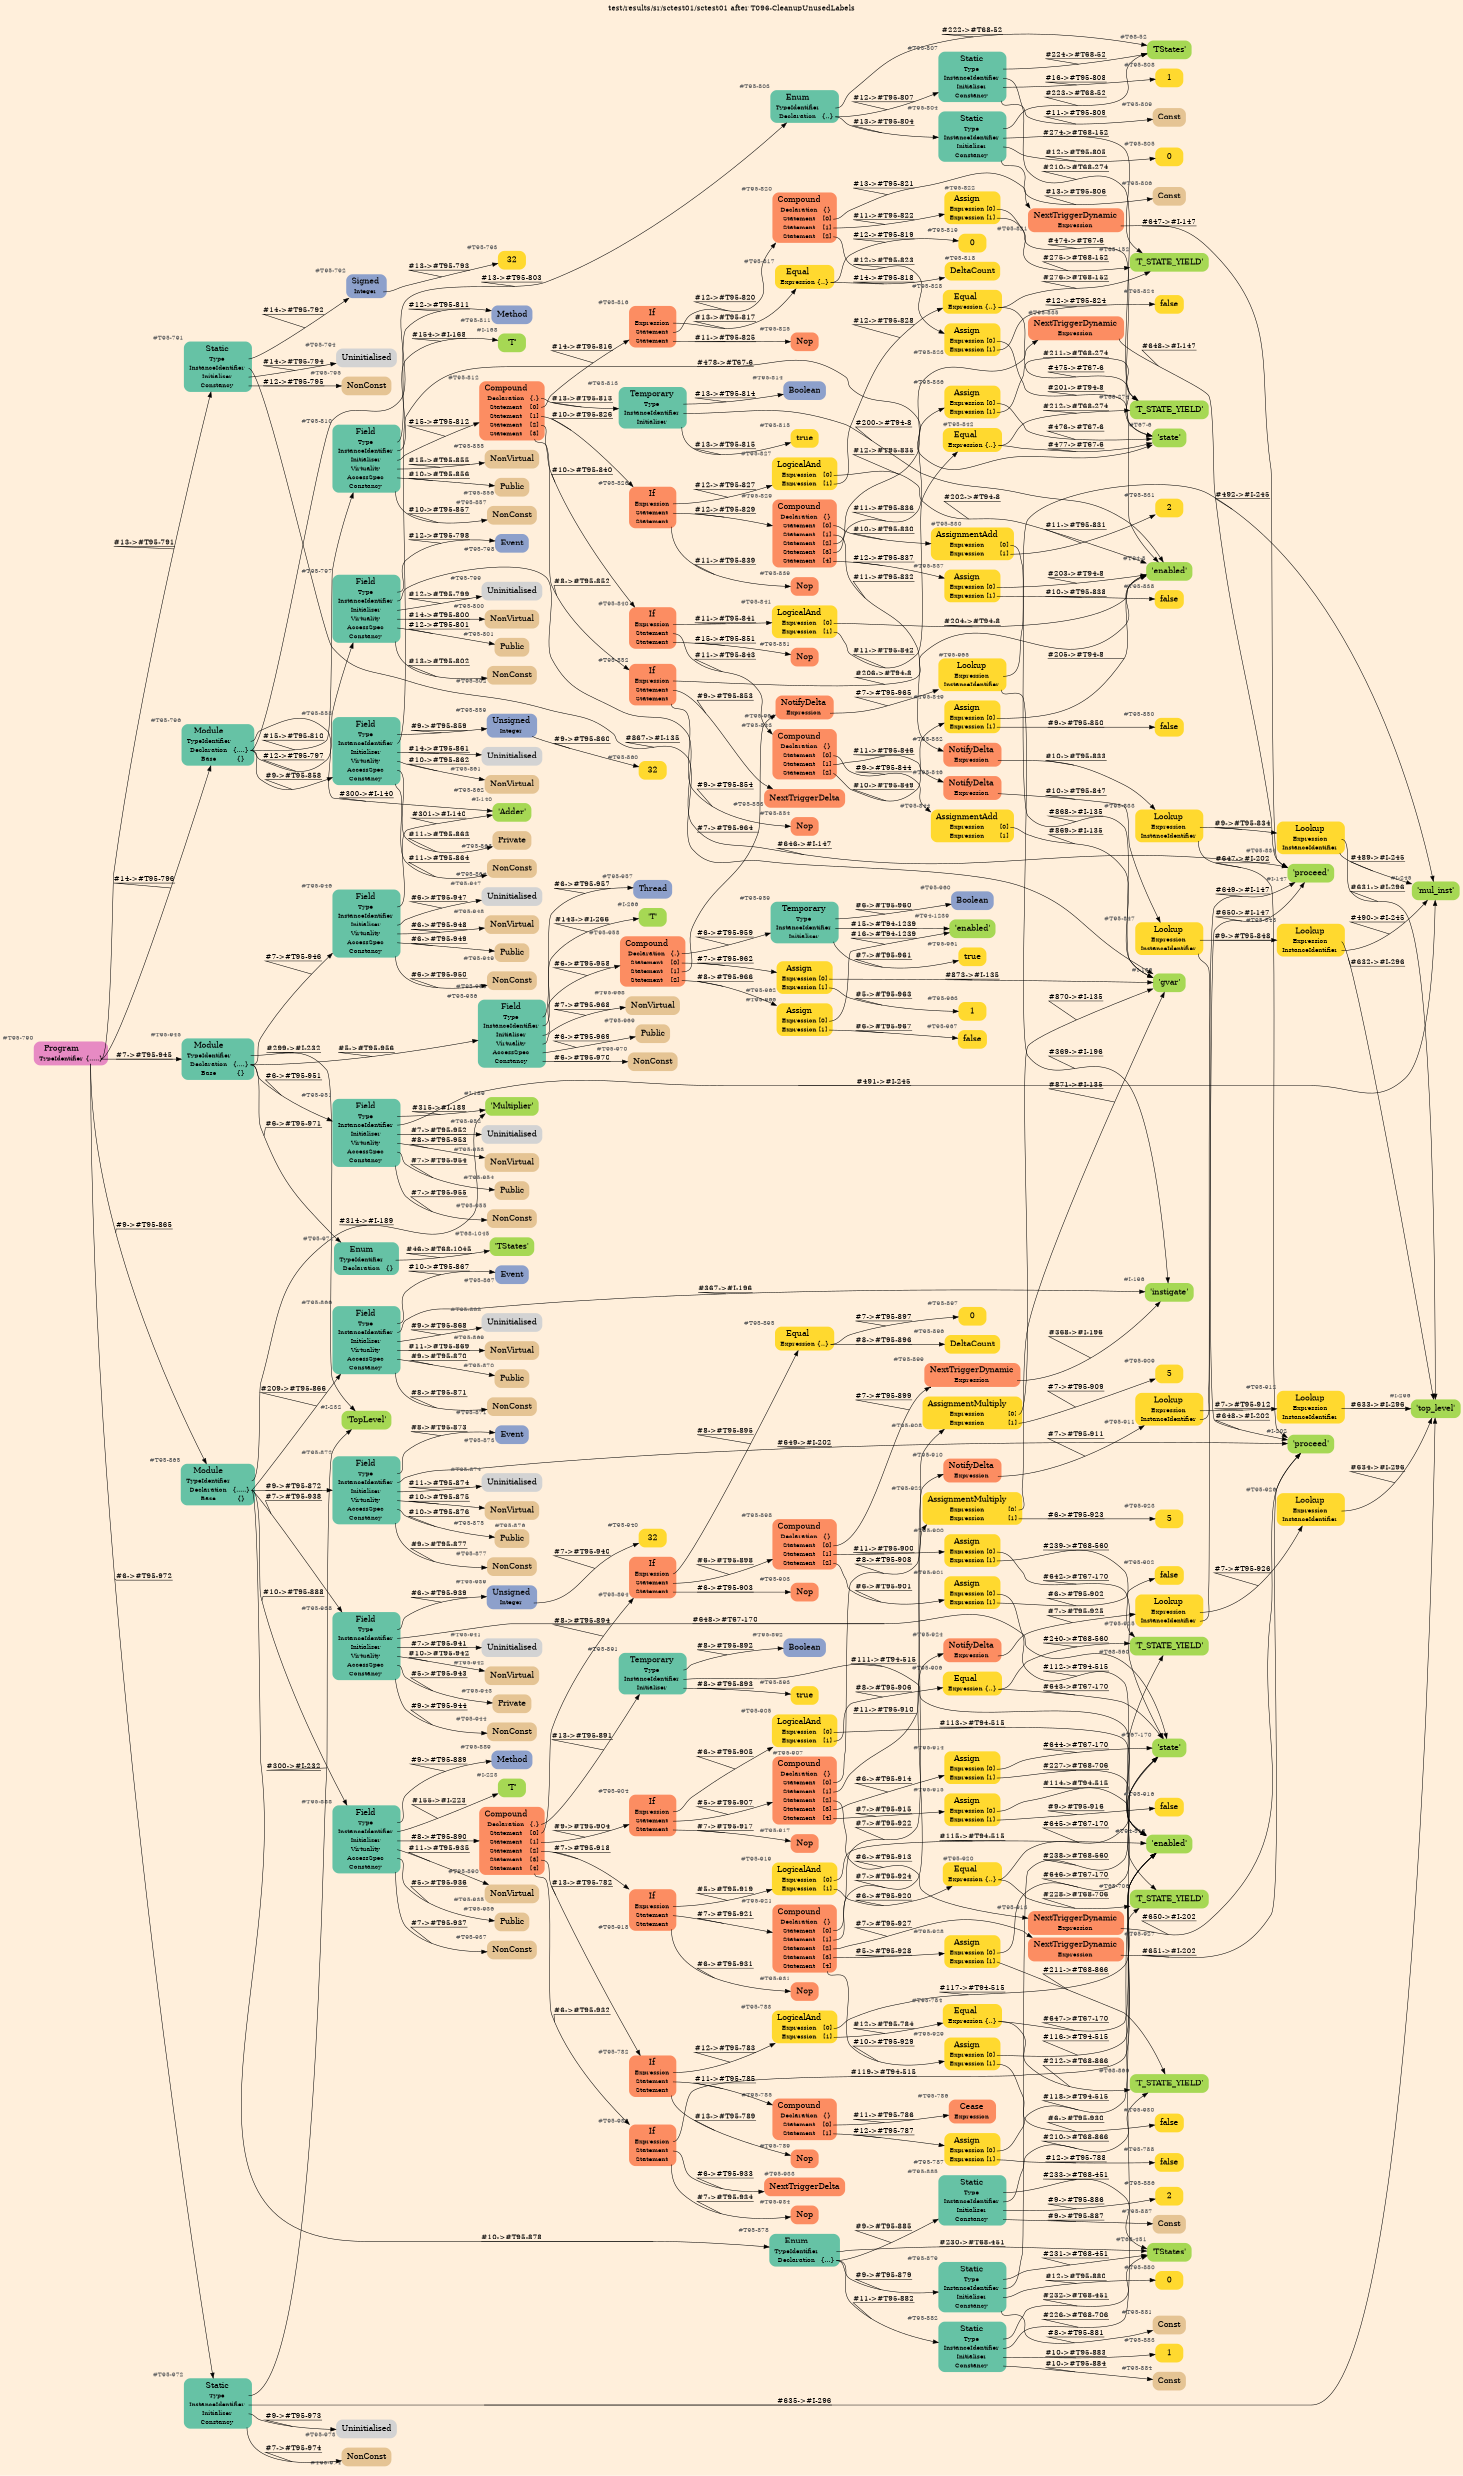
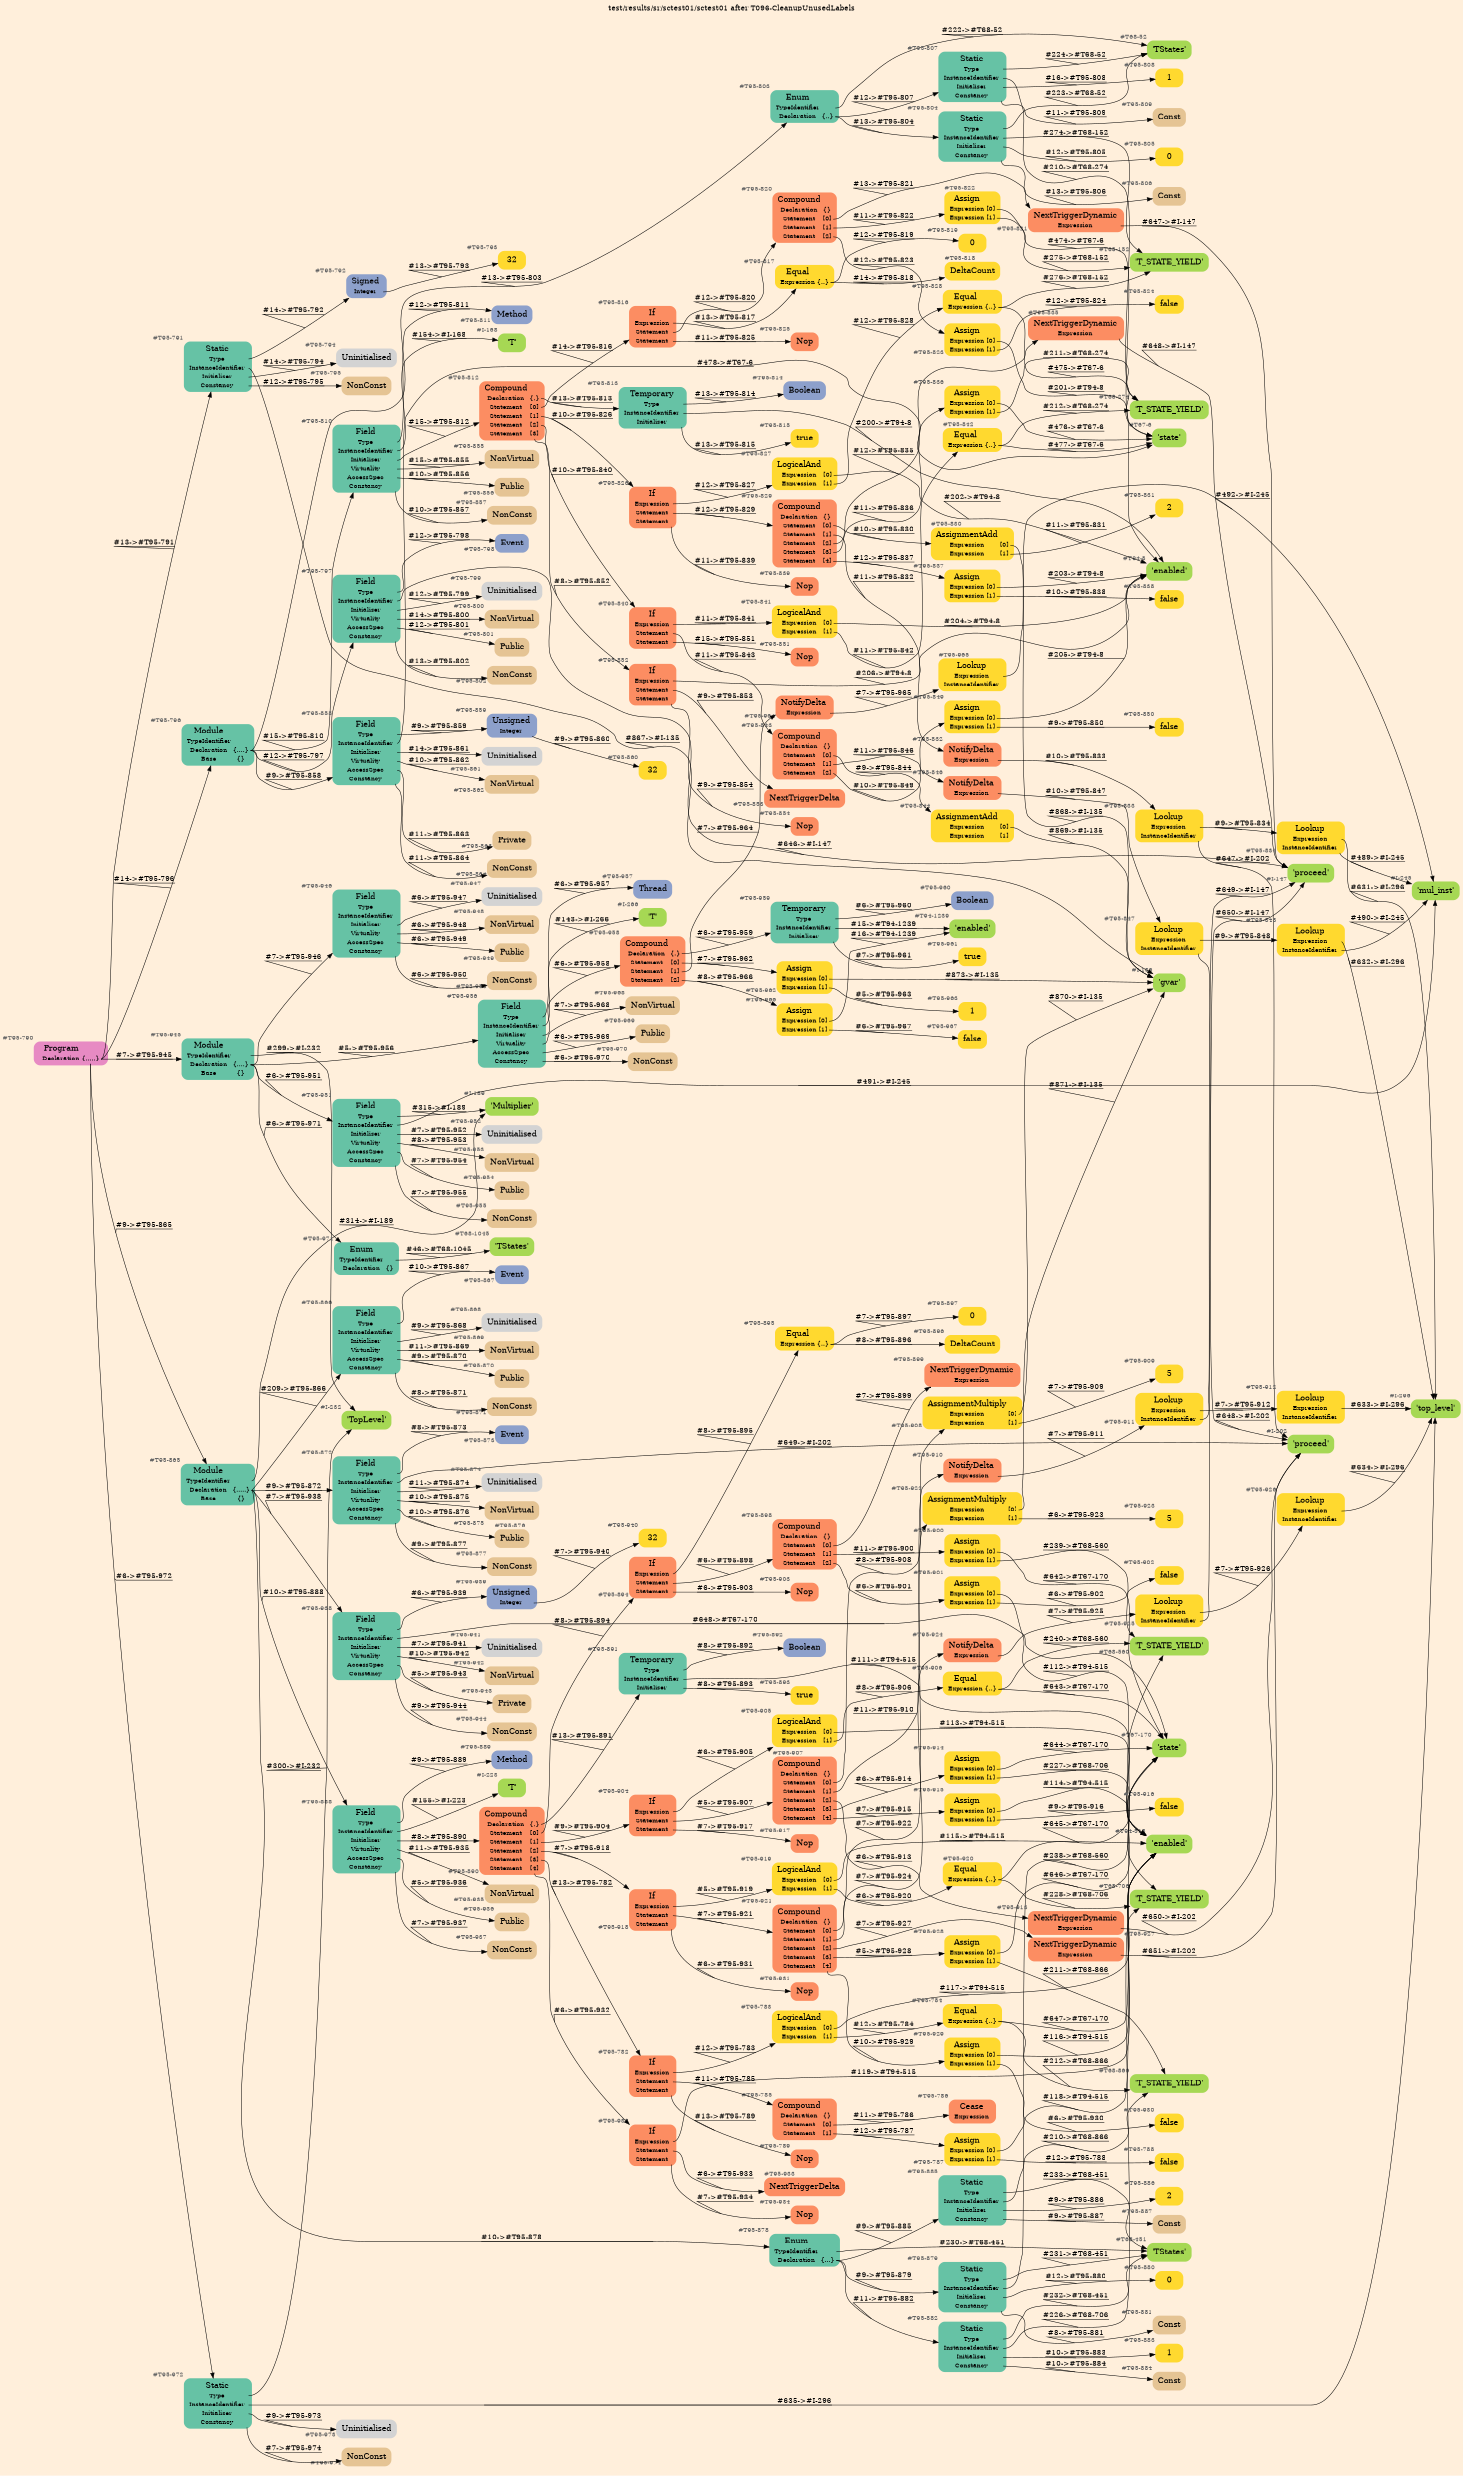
(512, 812) -> none
(61, 1059) -> (61, 1059)
(1169, 1292) -> none
